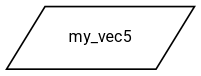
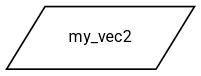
(101, 38) -> (101, 38)
